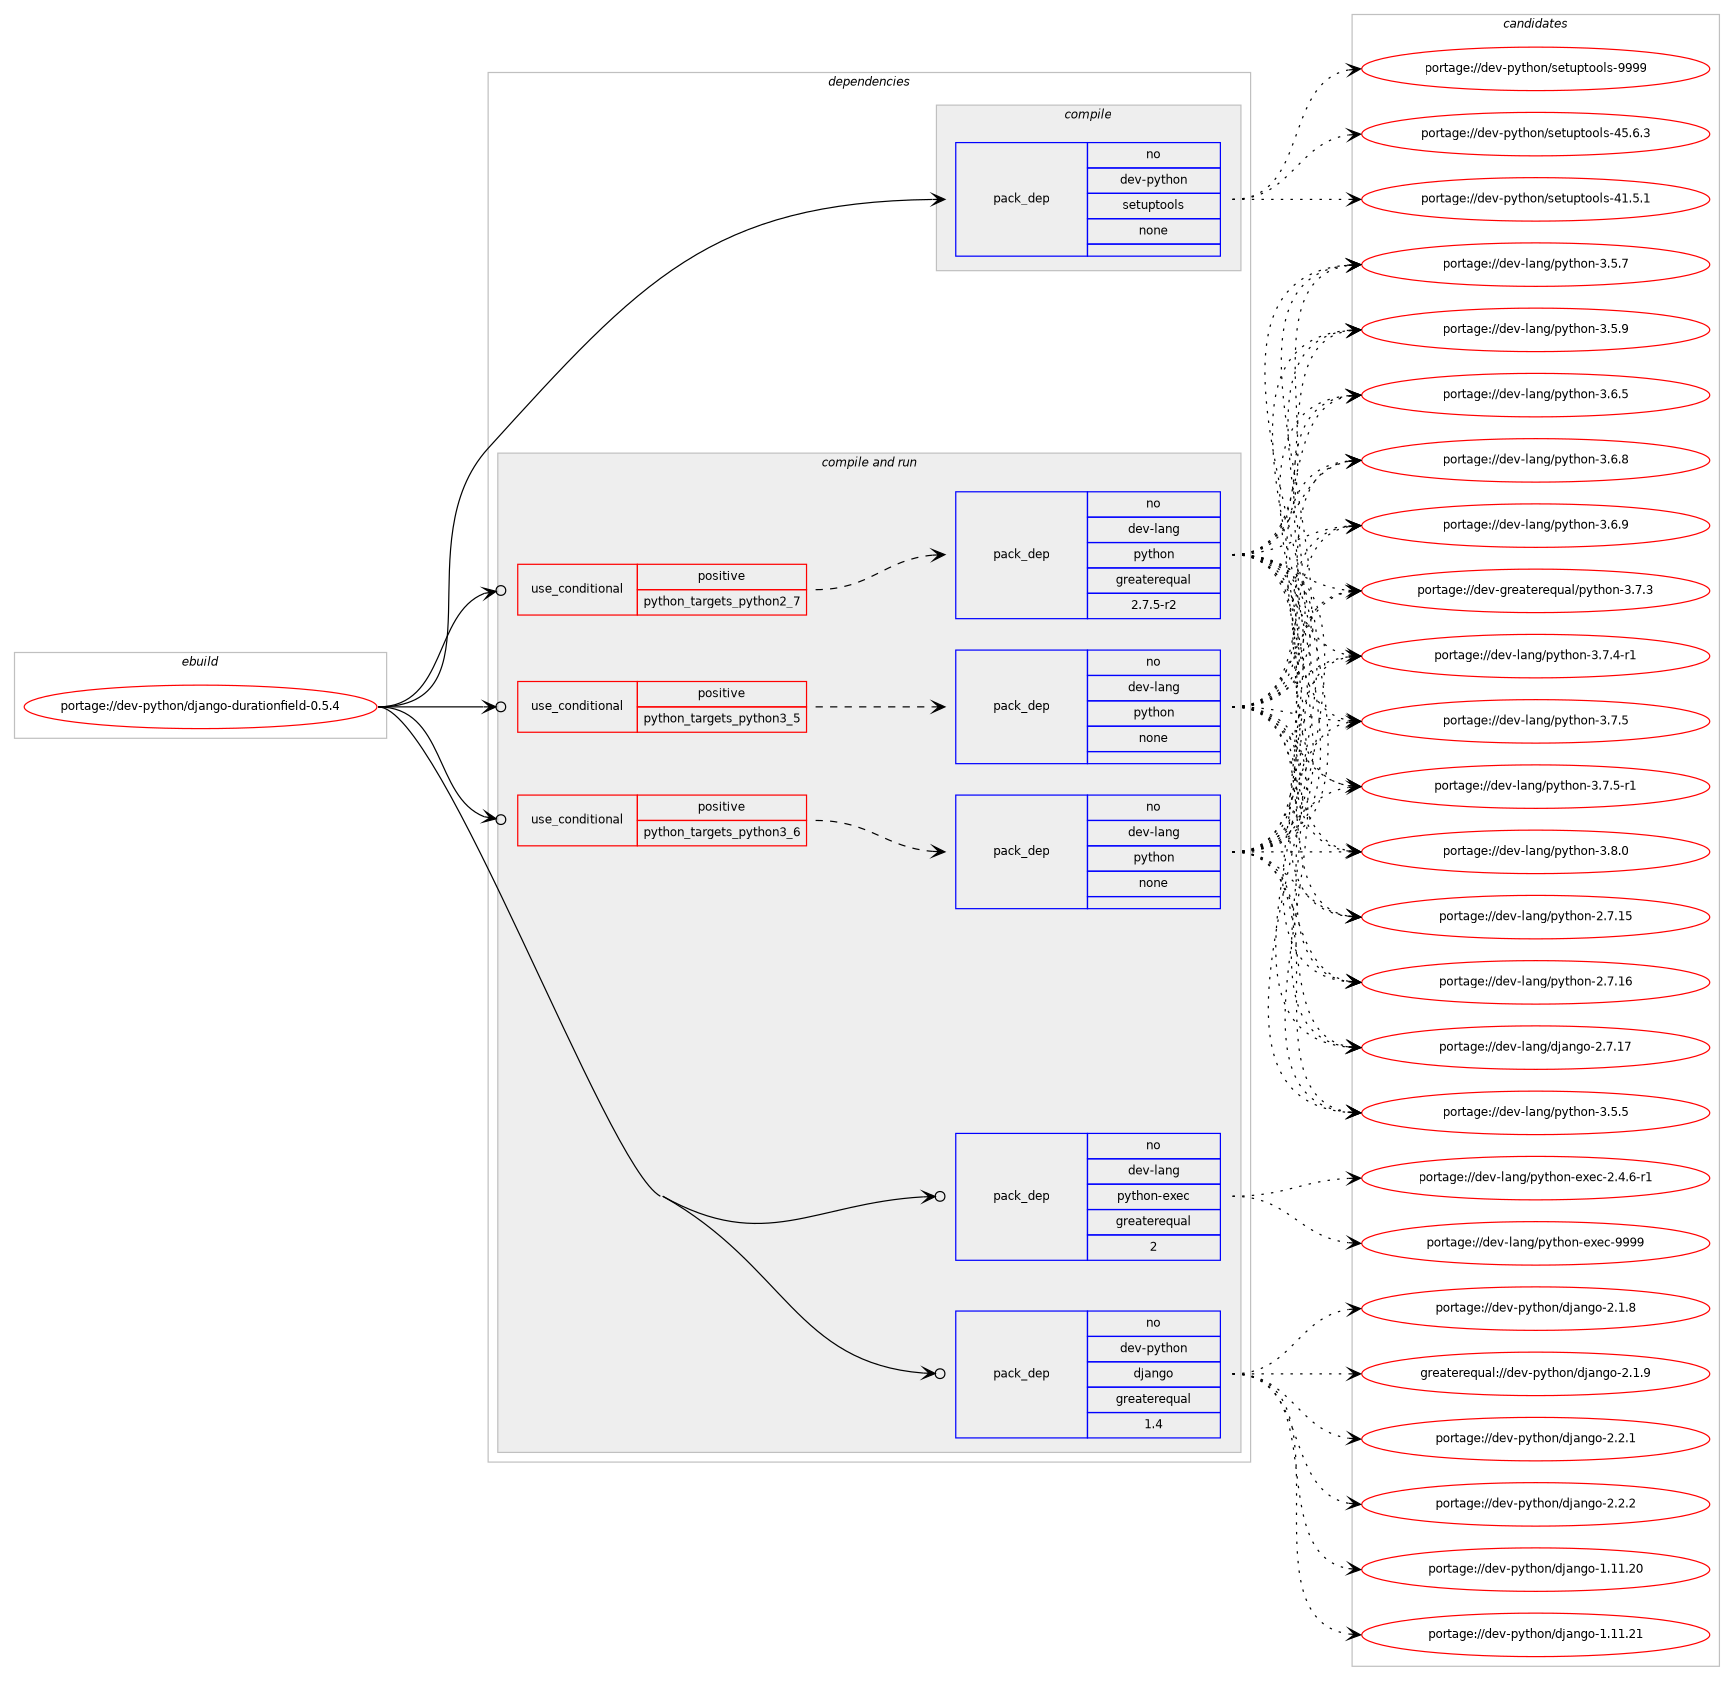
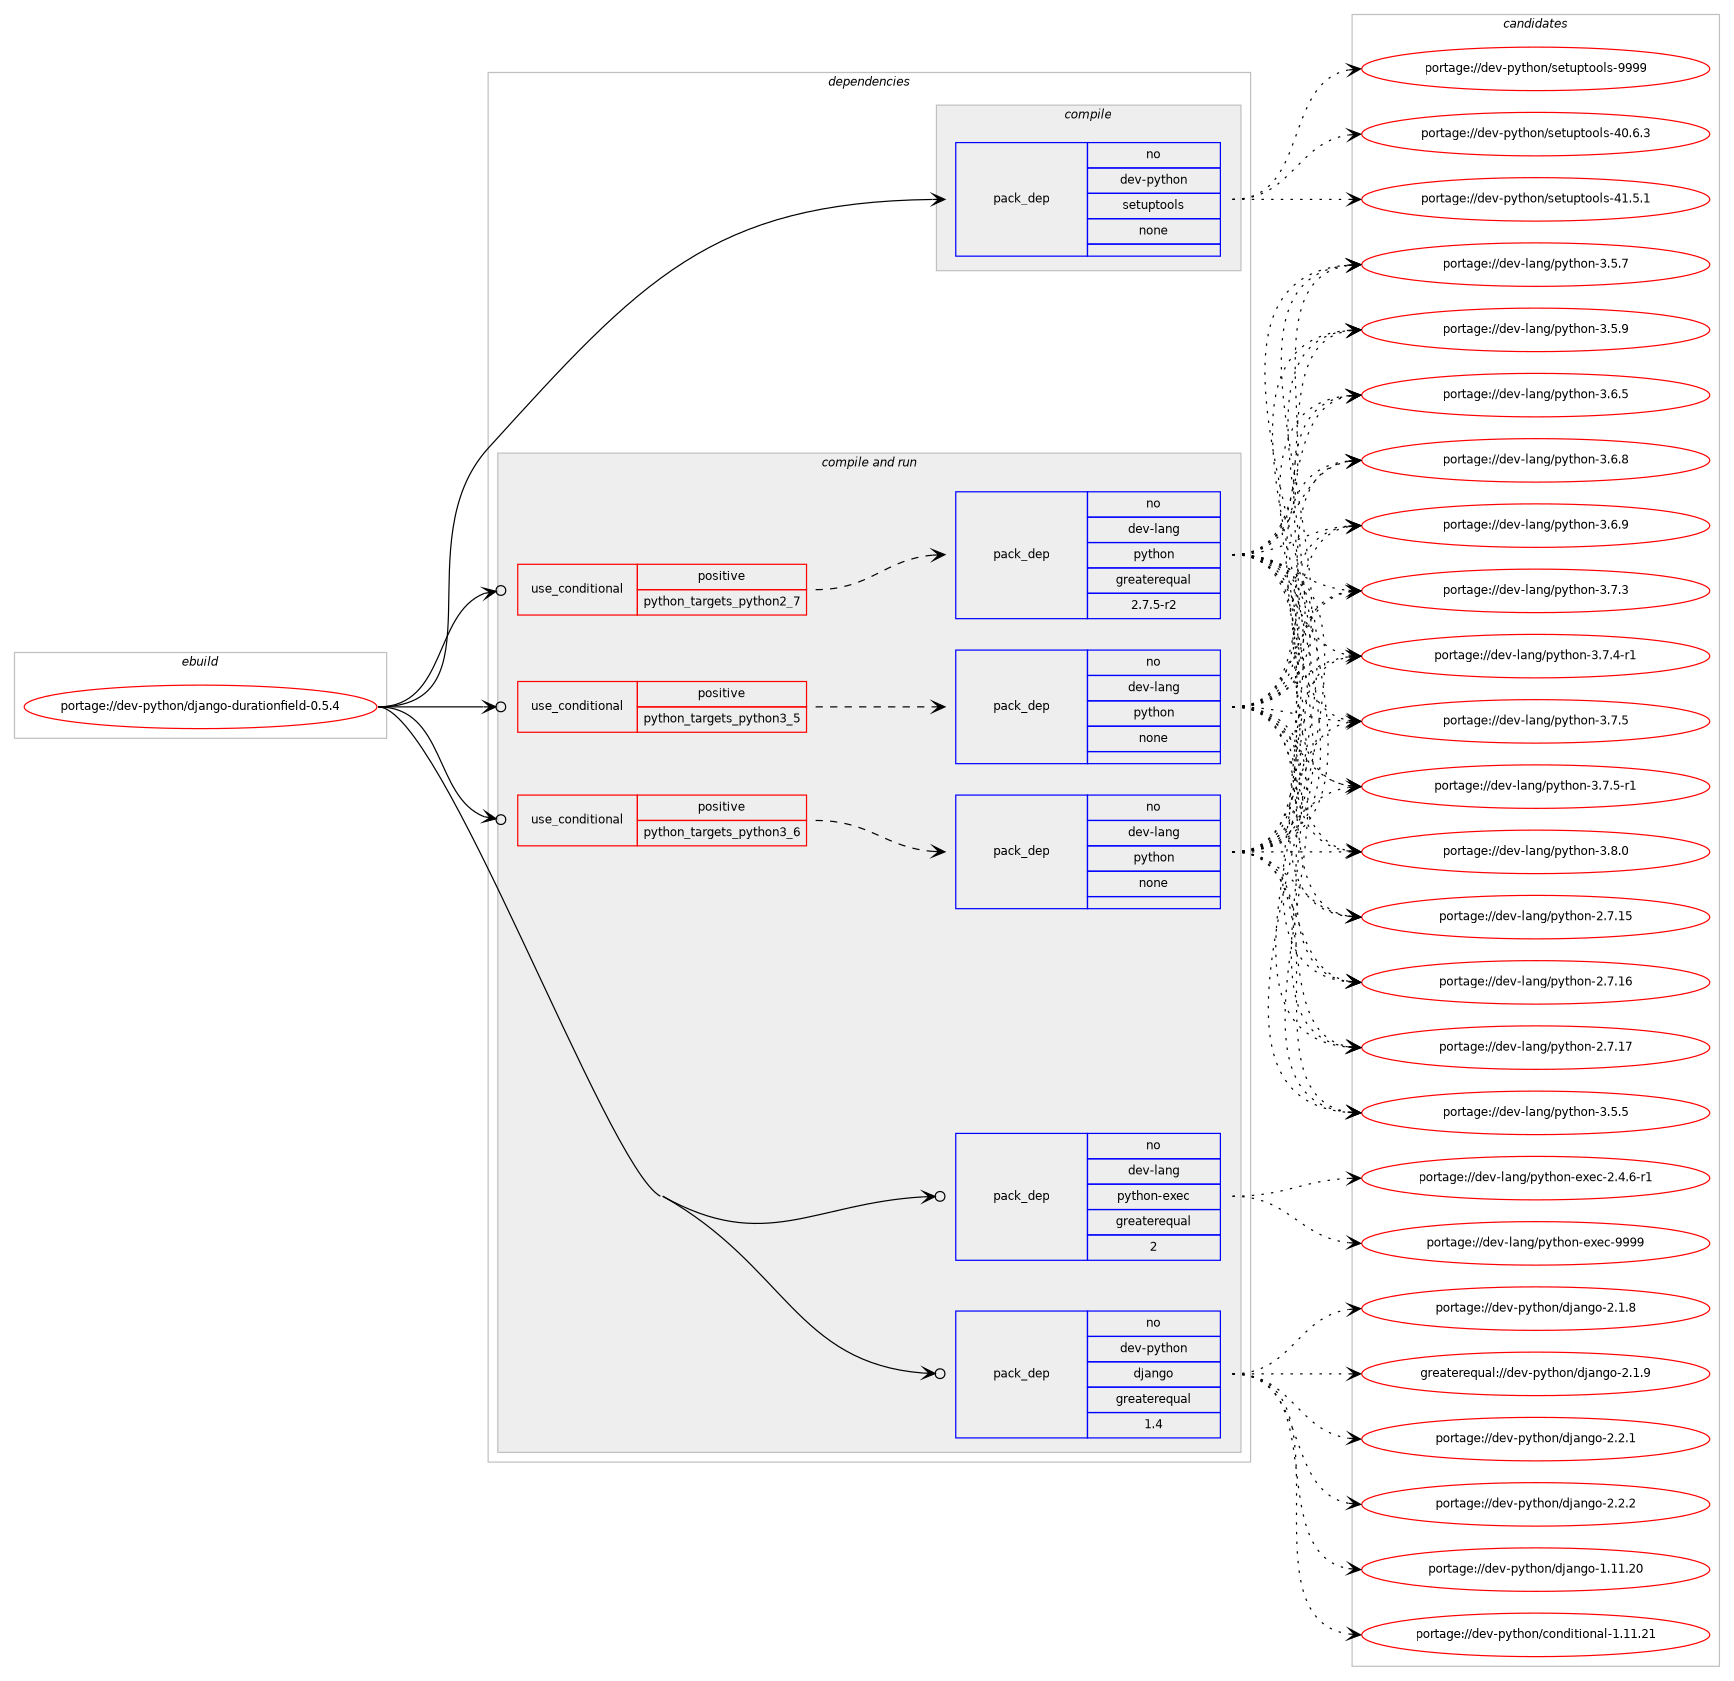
(1536, 134) -> (1536, 134)
(1536, 591) -> (1536, 591)
(1536, 1048) -> (1536, 1048)
(1536, 1635) -> (1536, 1635)
